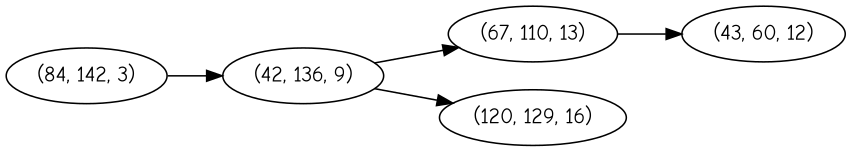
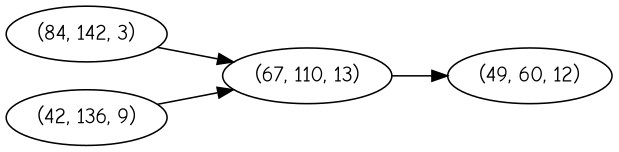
(764, 34) -> (530, 76)
(187, 76) -> (188, 53)
(533, 118) -> none
